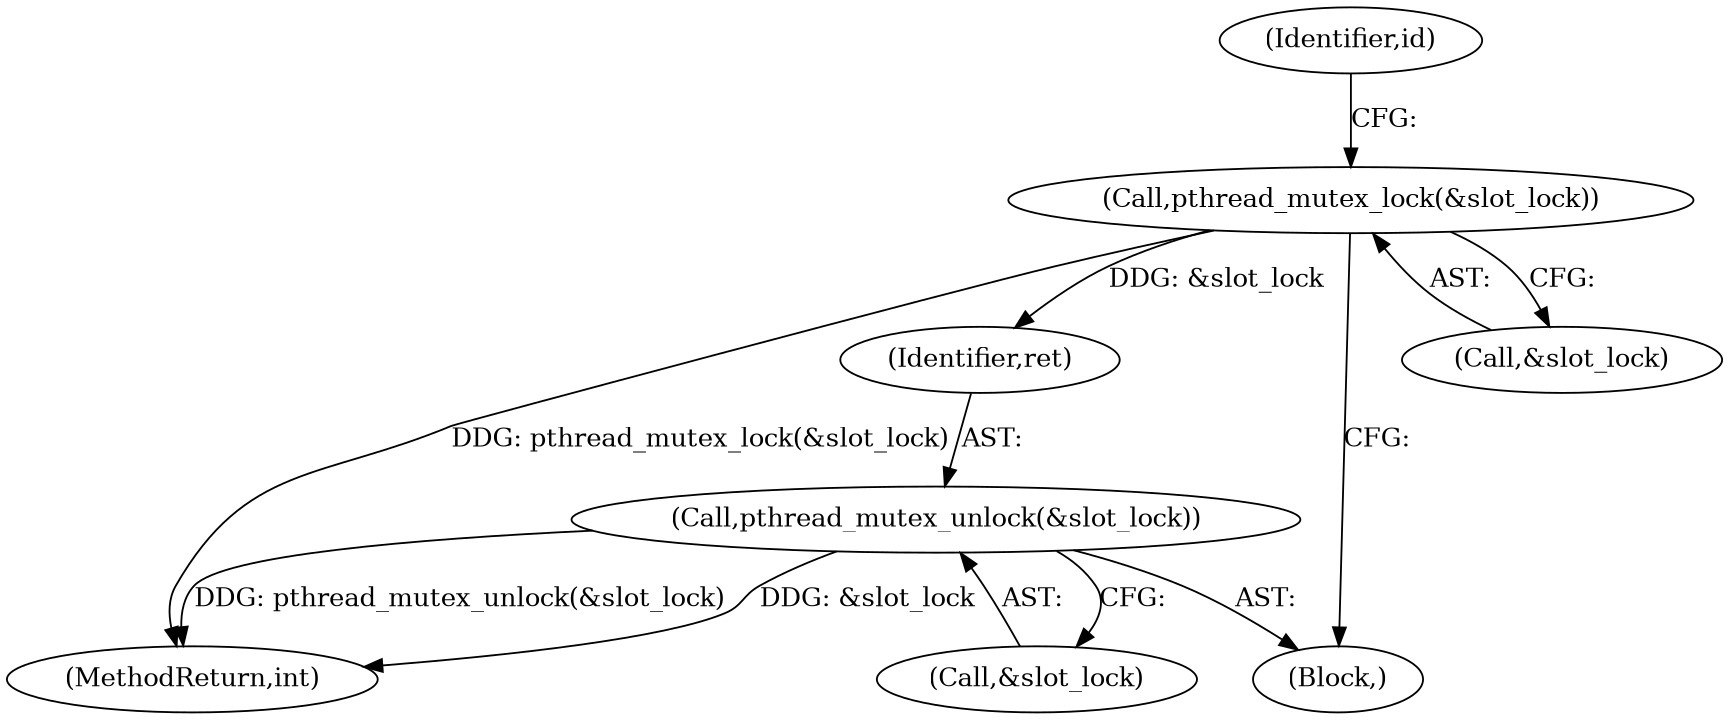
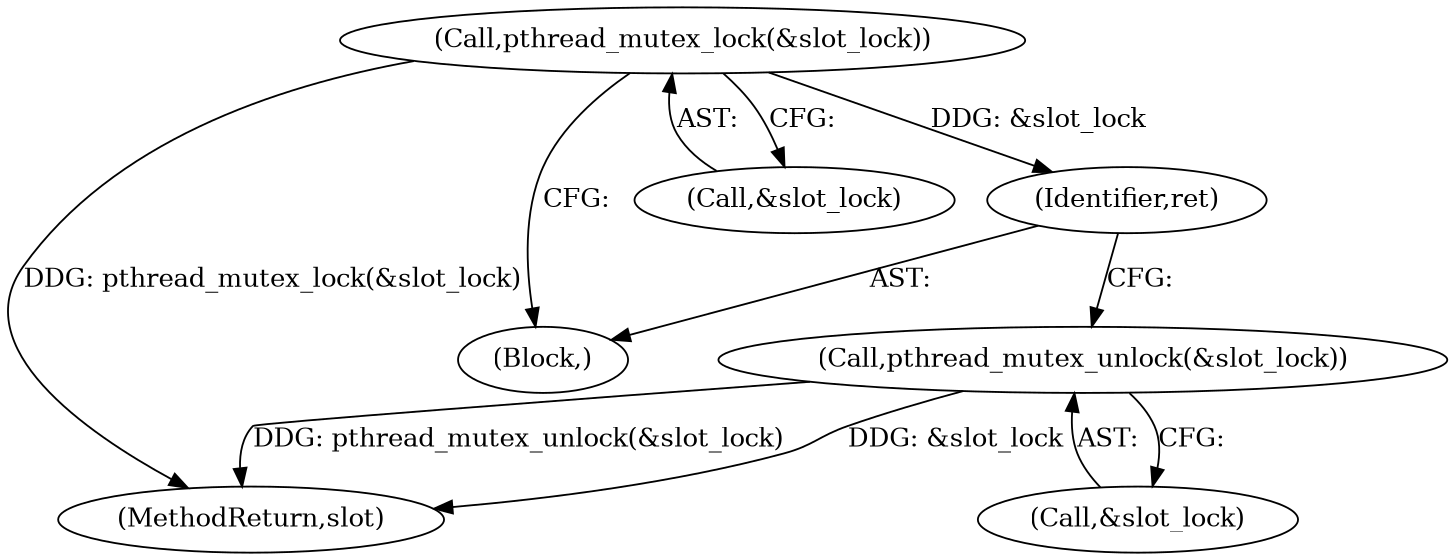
(1351, 40) -> none
(997, 440) -> (1144, 280)
(1182, 586) -> (834, 280)
(192, 679) -> (251, 520)
